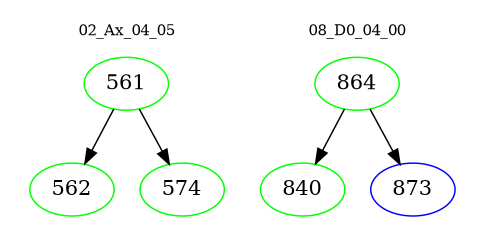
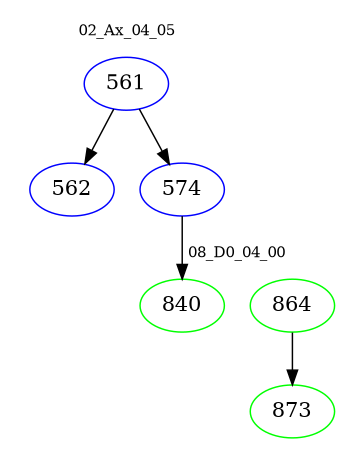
(126, 84) -> (126, 84)
(334, 130) -> (182, 248)
(72, 190) -> (72, 190)
(182, 190) -> (182, 190)
(413, 190) -> (292, 411)
